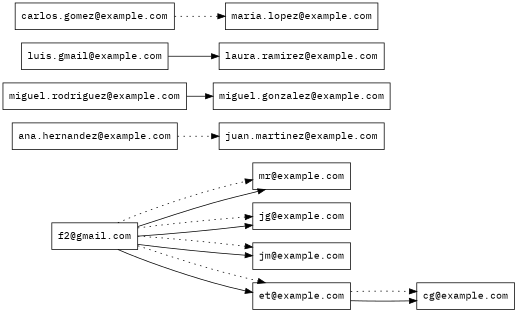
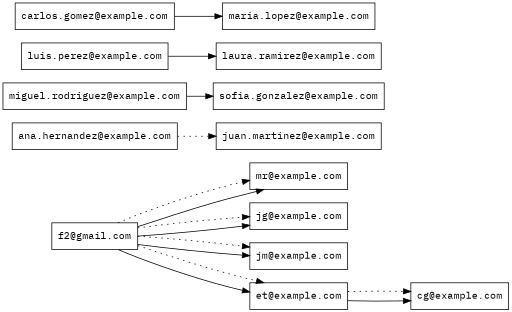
(196, 16) -> (195, 16)
(95, 56) -> (95, 56)
(302, 96) -> (299, 96)
